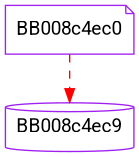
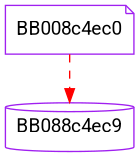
(70, 127) -> (70, 127)
